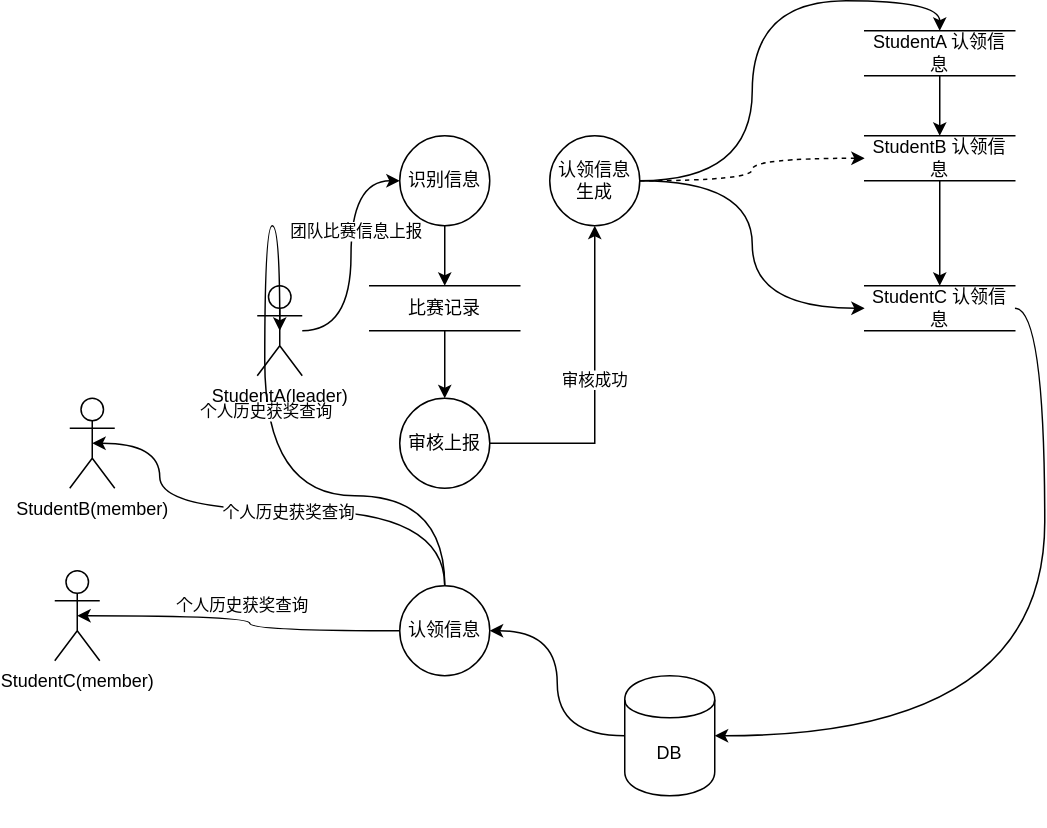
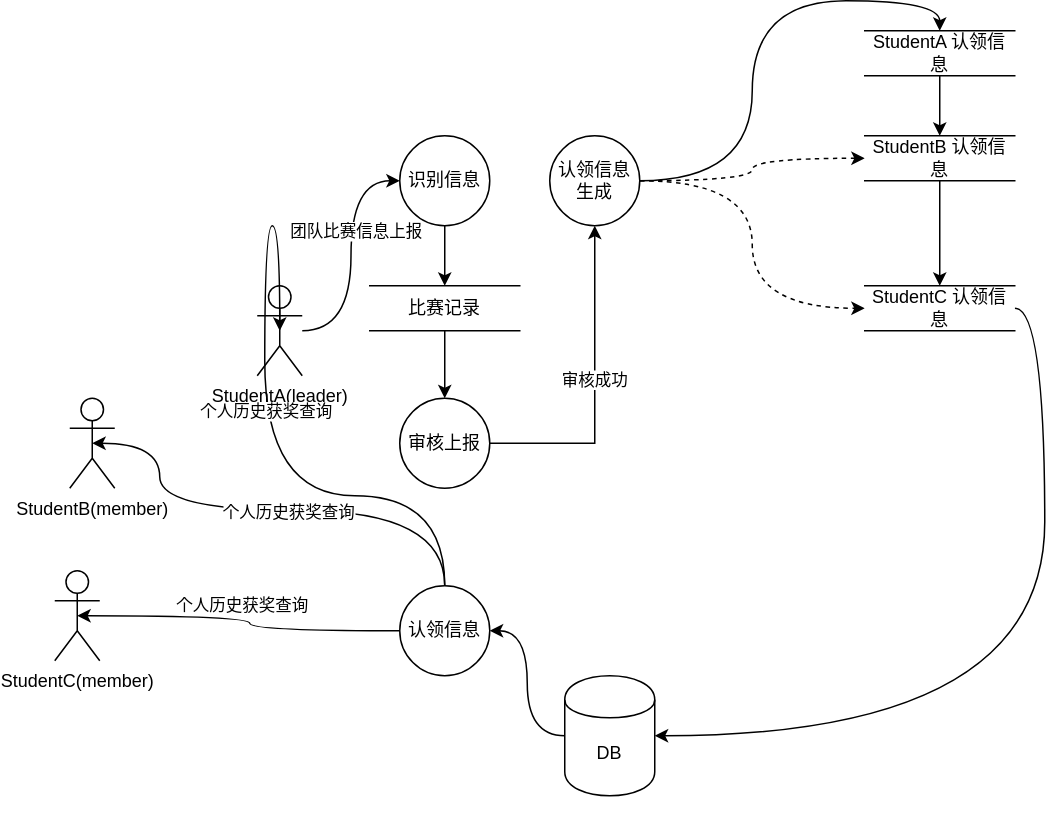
(753, 255) -> (753, 255)
(670, 736) -> (610, 736)
